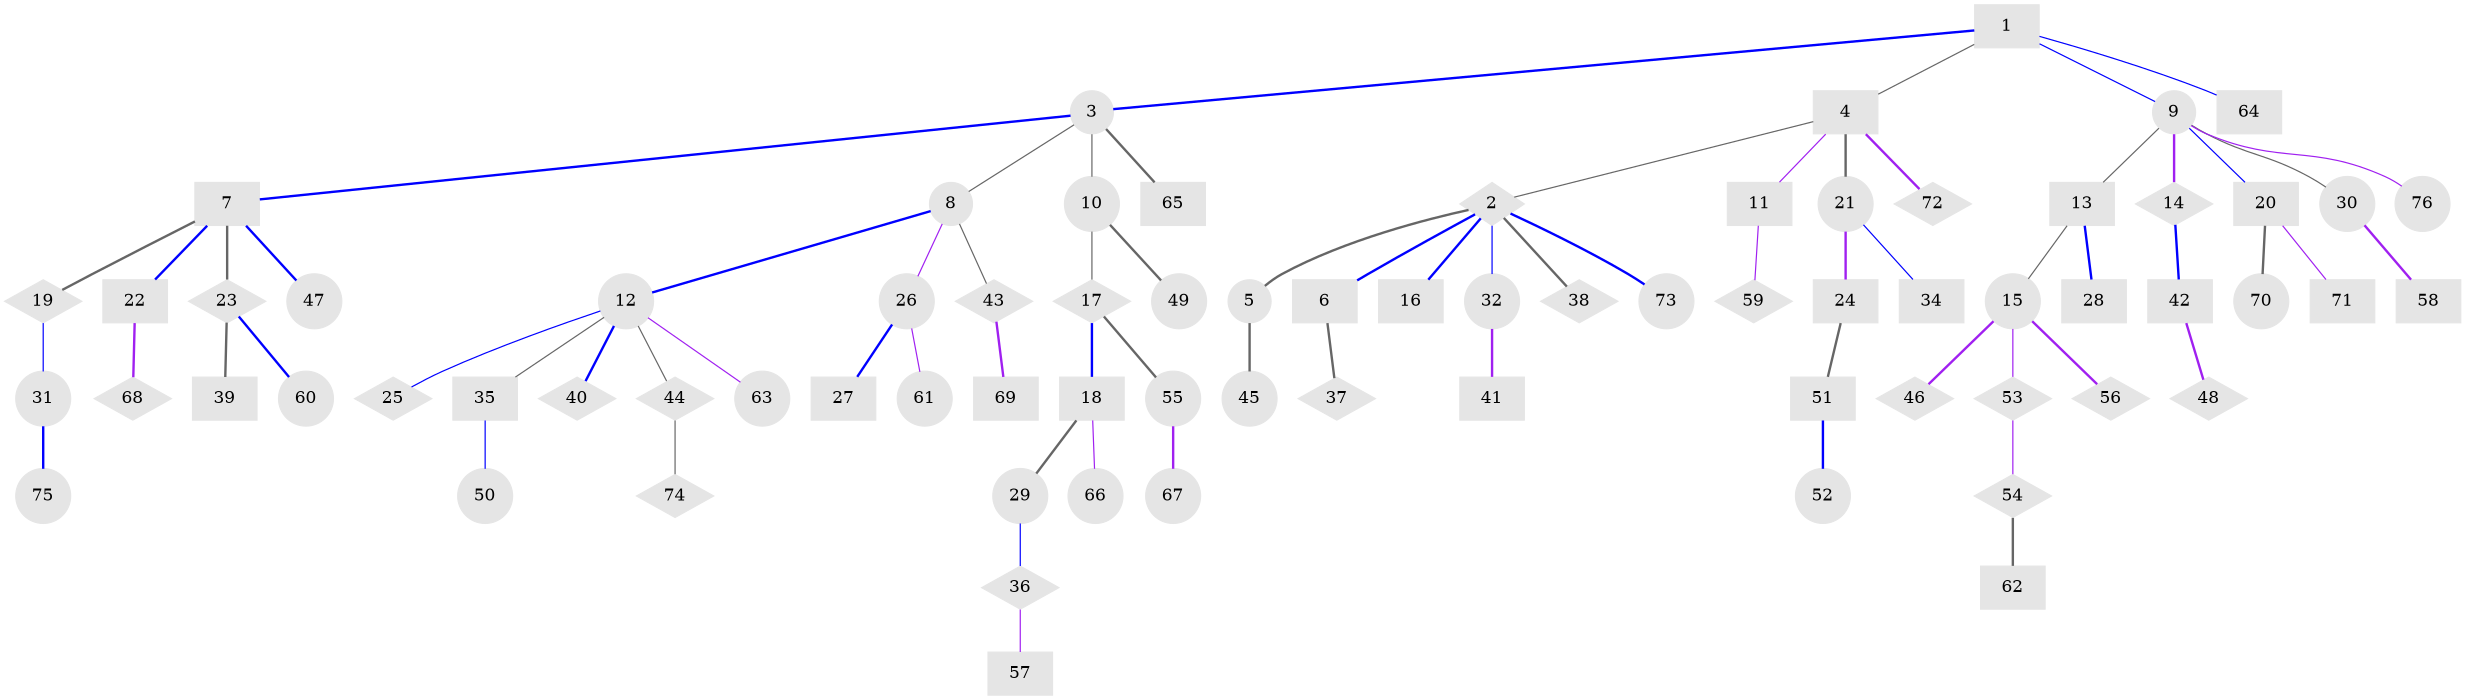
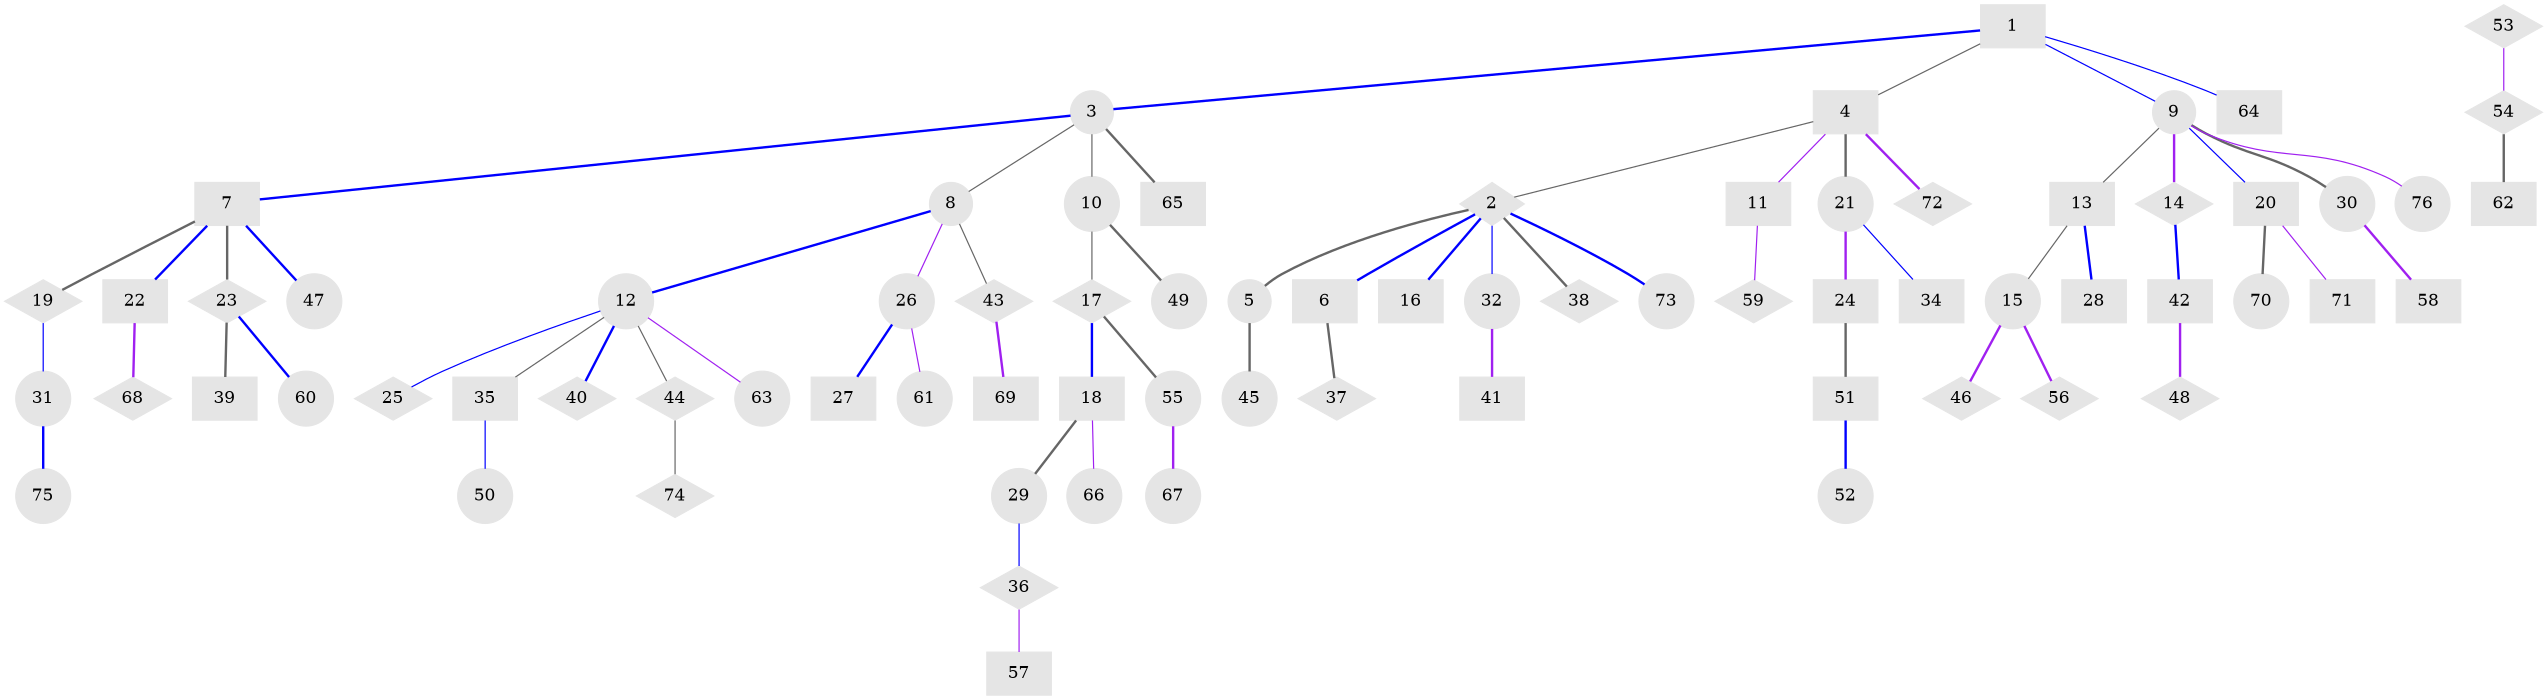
(2270, 159) -> (2270, 159)
(2013, 353) -> none
